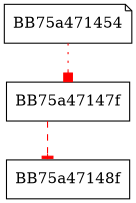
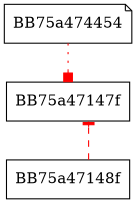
(68, 24) -> (68, 24)
(48, 138) -> (89, 143)
